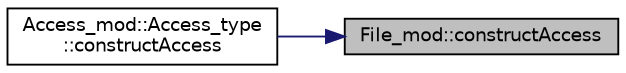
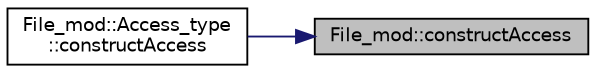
(142, 37) -> (127, 37)
